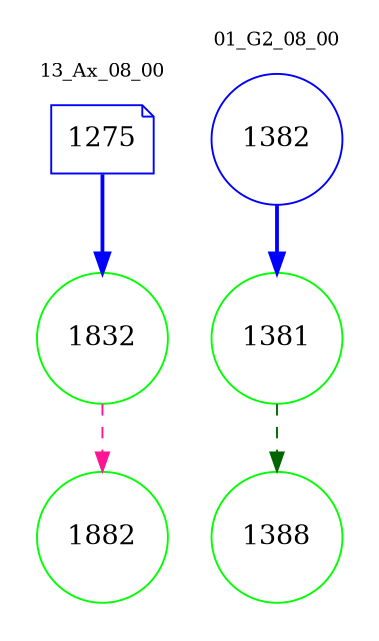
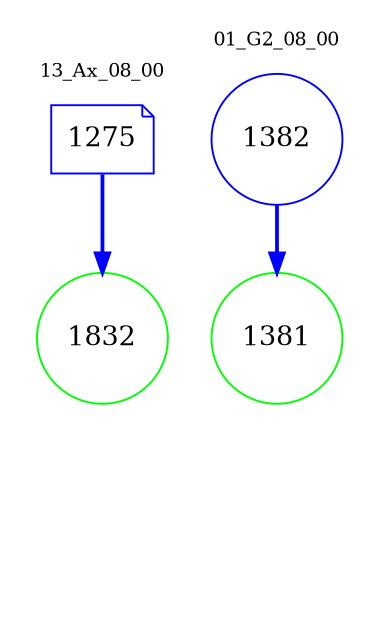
(102, 537) -> none
(277, 537) -> none
